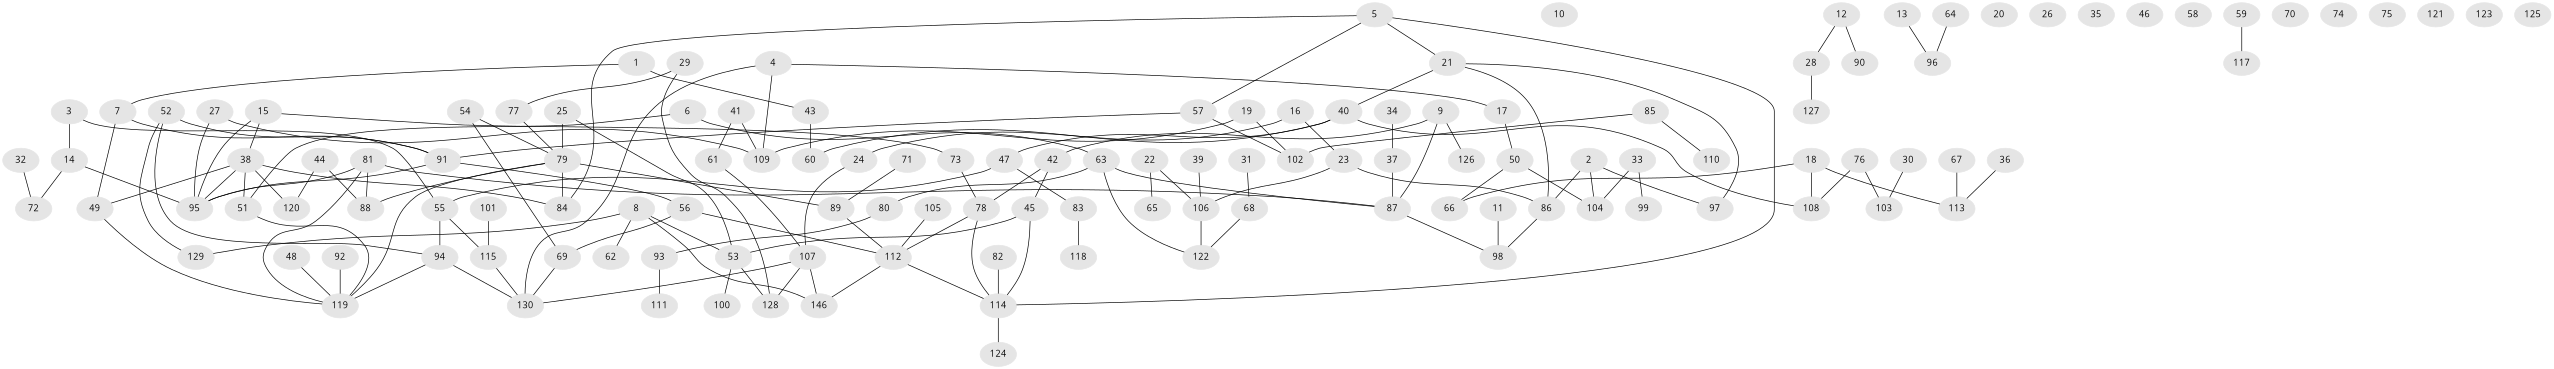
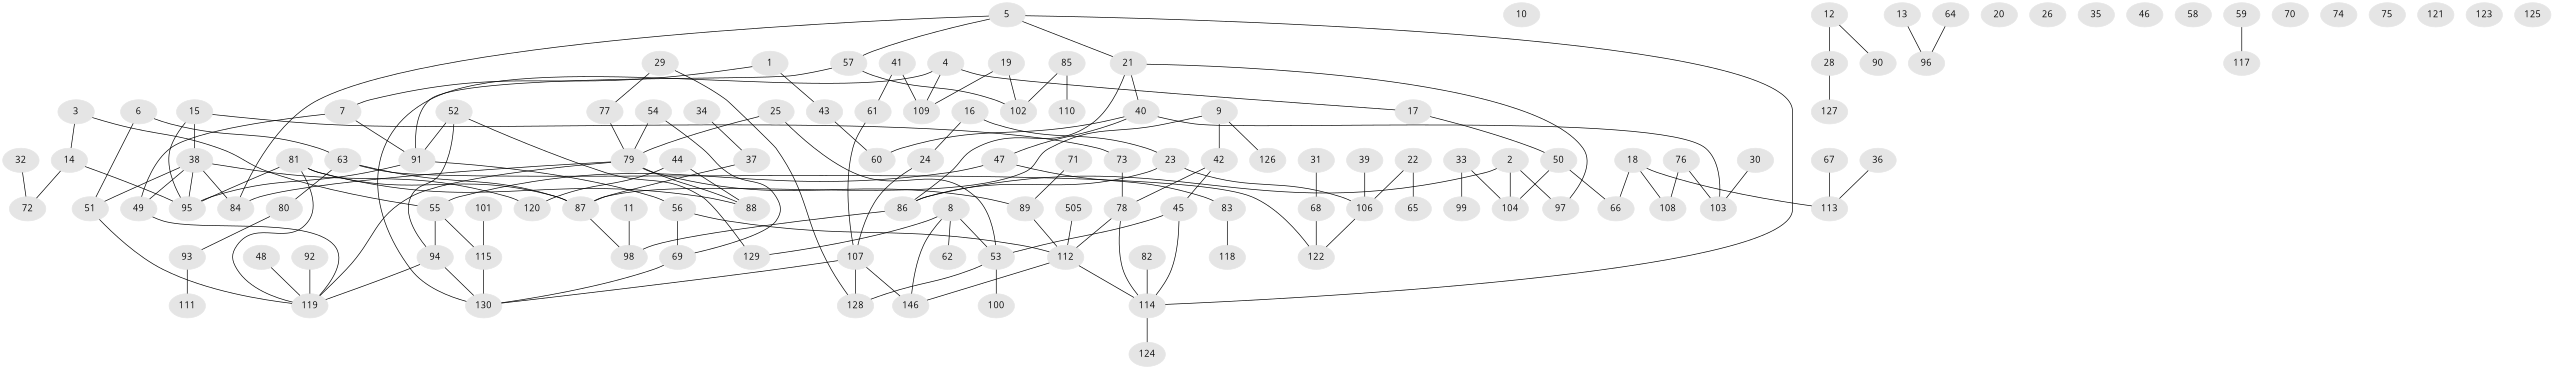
(215, 112) -> none
(1584, 127) -> (1444, 125)
(933, 209) -> (1074, 209)
